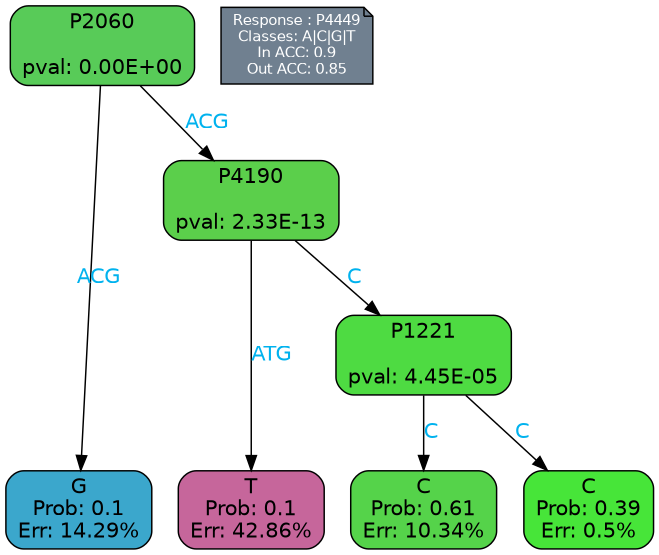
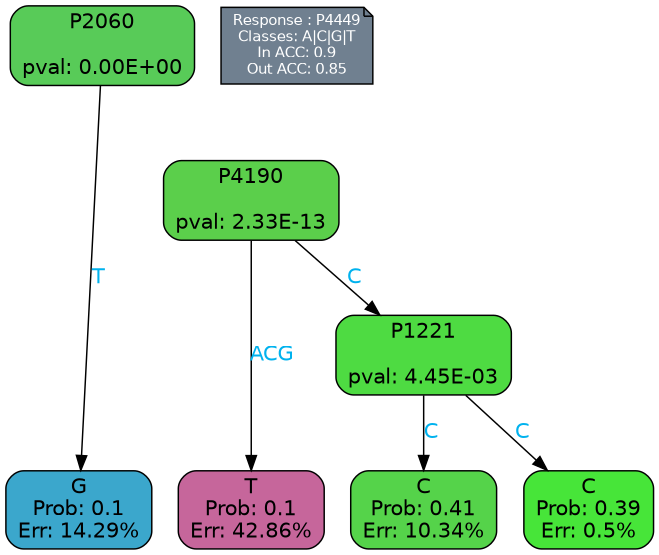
(171, 118) -> none
(99, 278) -> (99, 278)
(272, 355) -> (272, 355)
(424, 355) -> (424, 355)
(424, 510) -> (424, 510)
